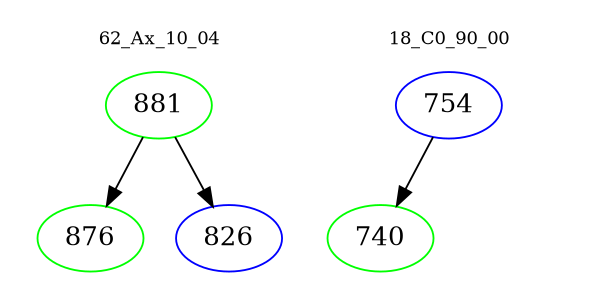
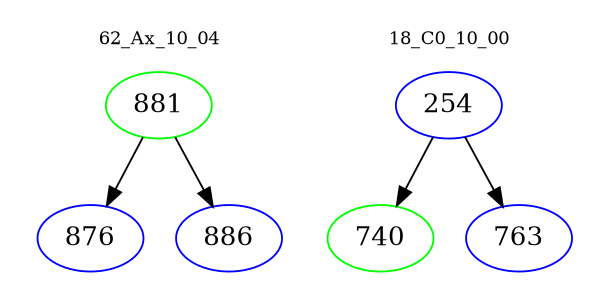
(450, 40) -> (450, 40)
(449, 105) -> (449, 105)
(91, 238) -> (91, 238)
(229, 238) -> (229, 238)
none -> (519, 238)
